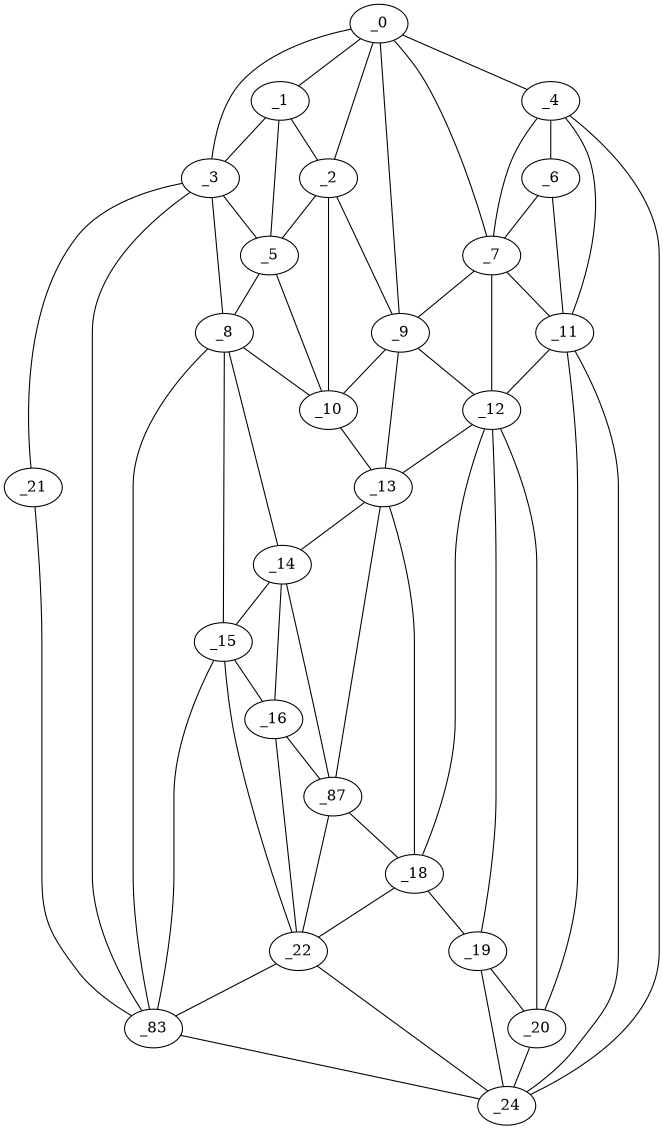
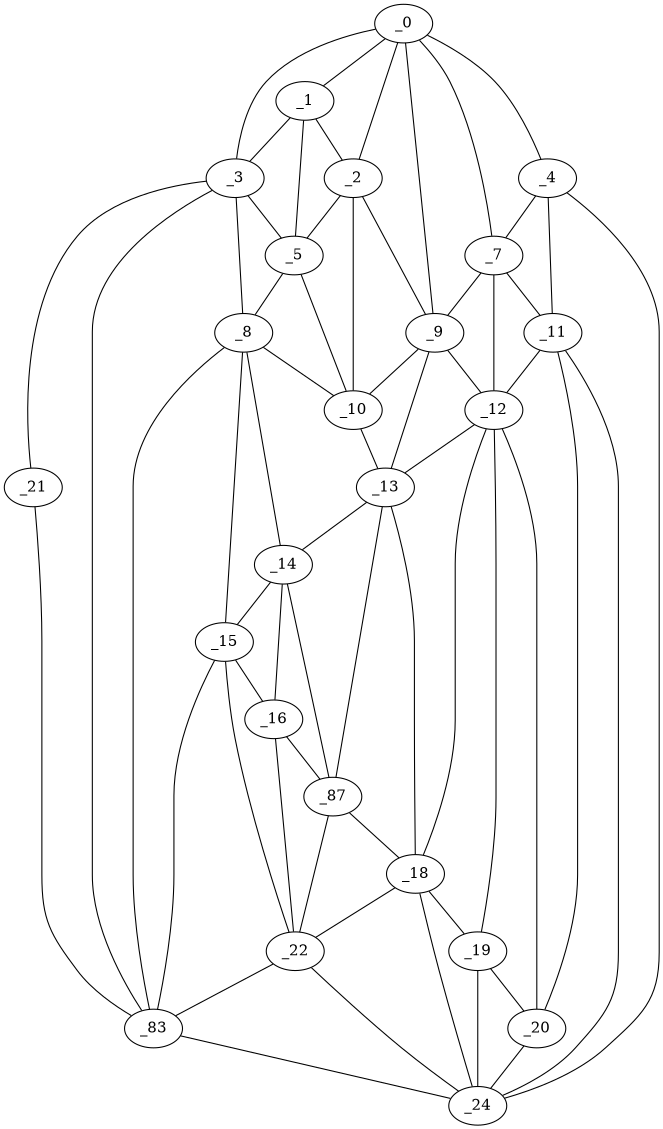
(551, 178) -> none
none -> (445, 990)
